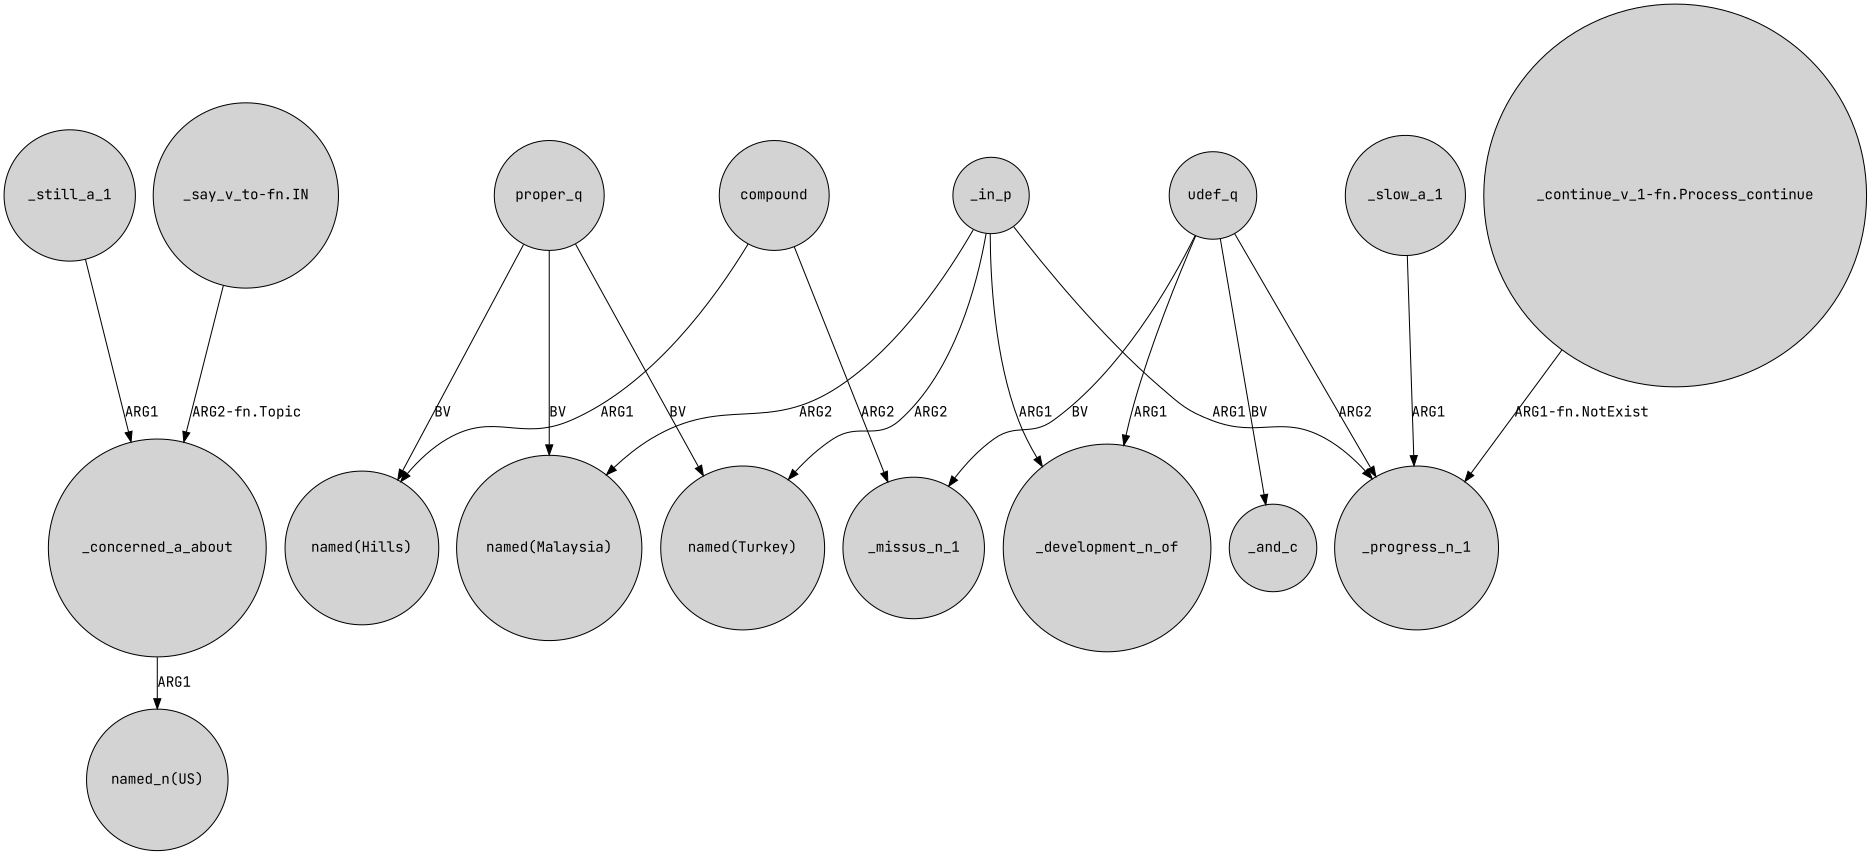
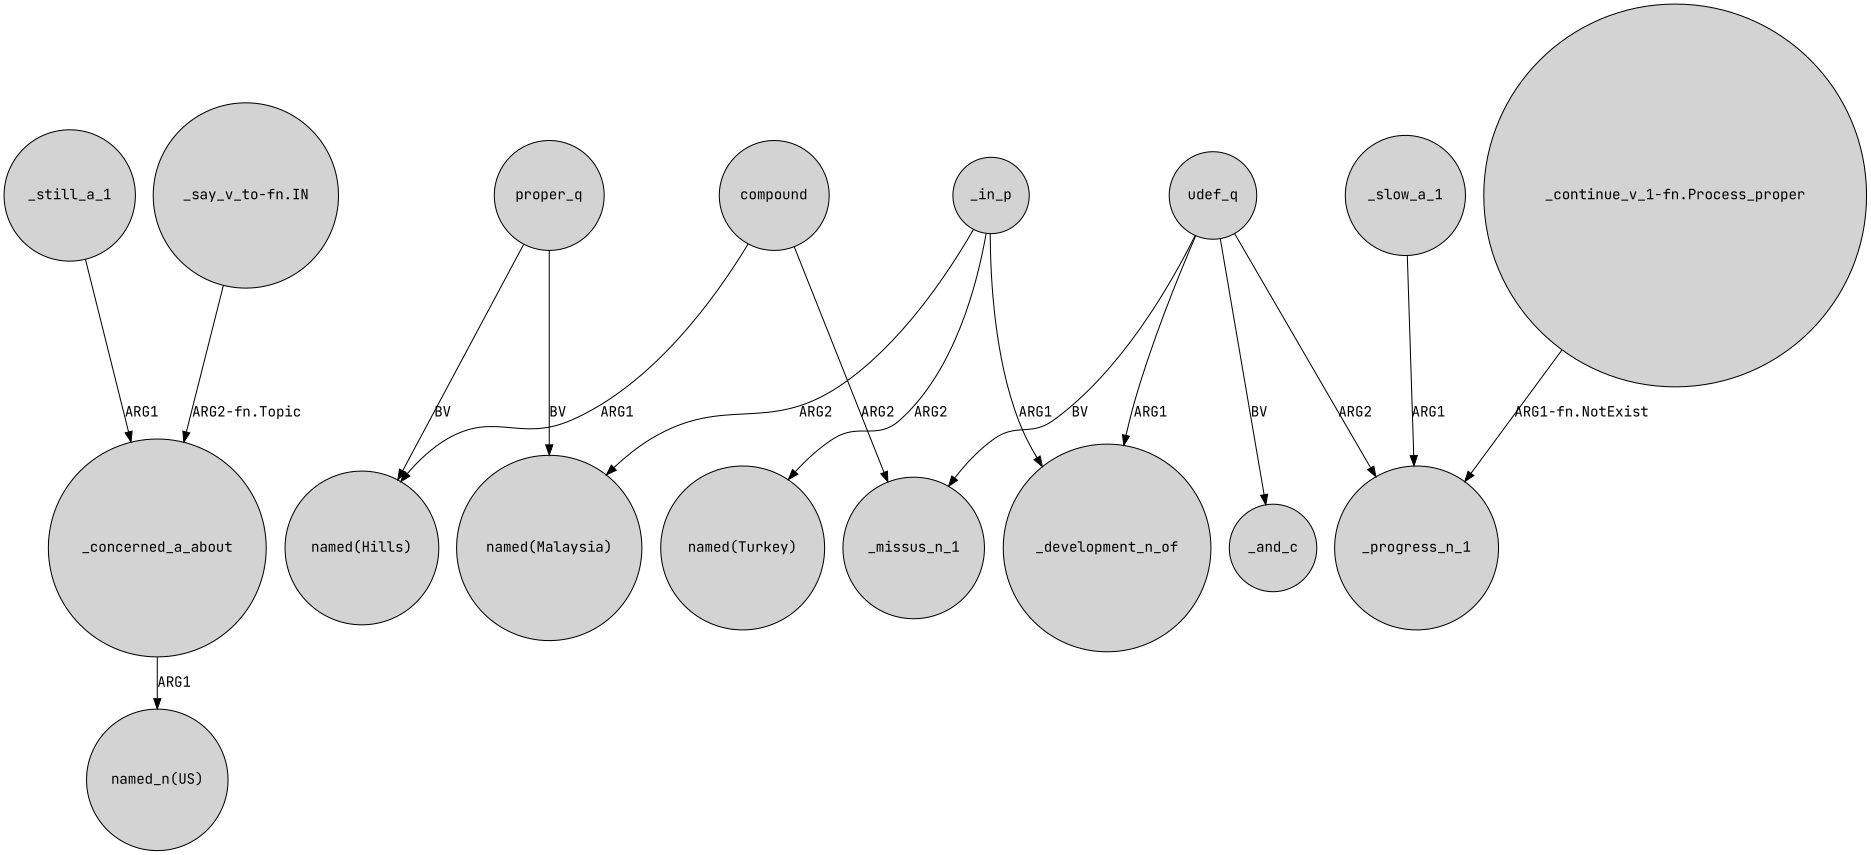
(1675, 195) -> (1675, 195)
(637, 355) -> none
(1165, 391) -> none
